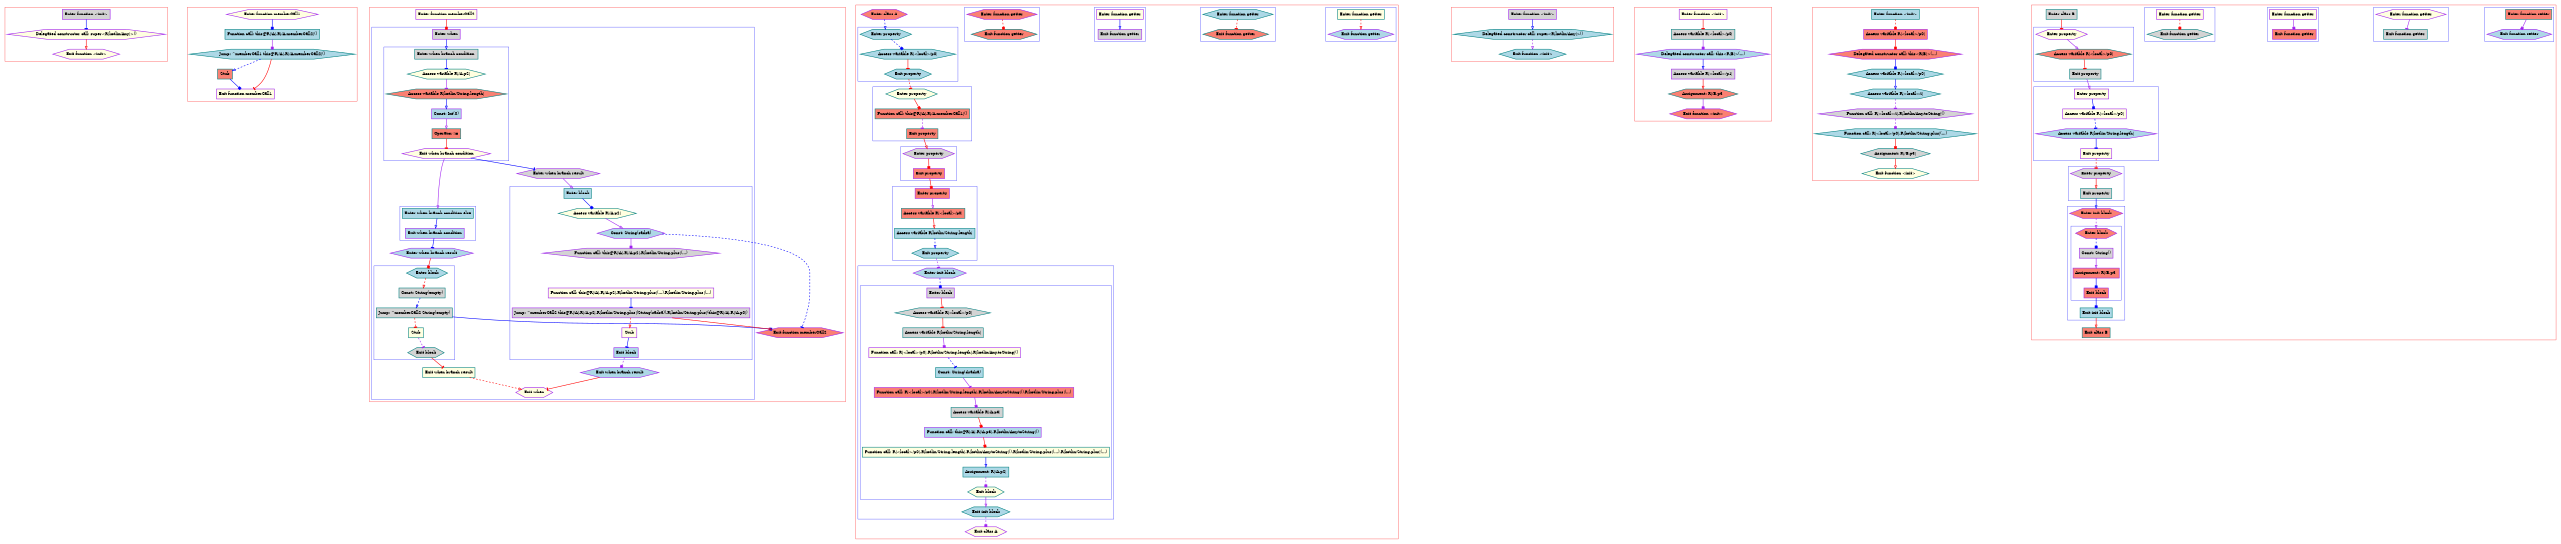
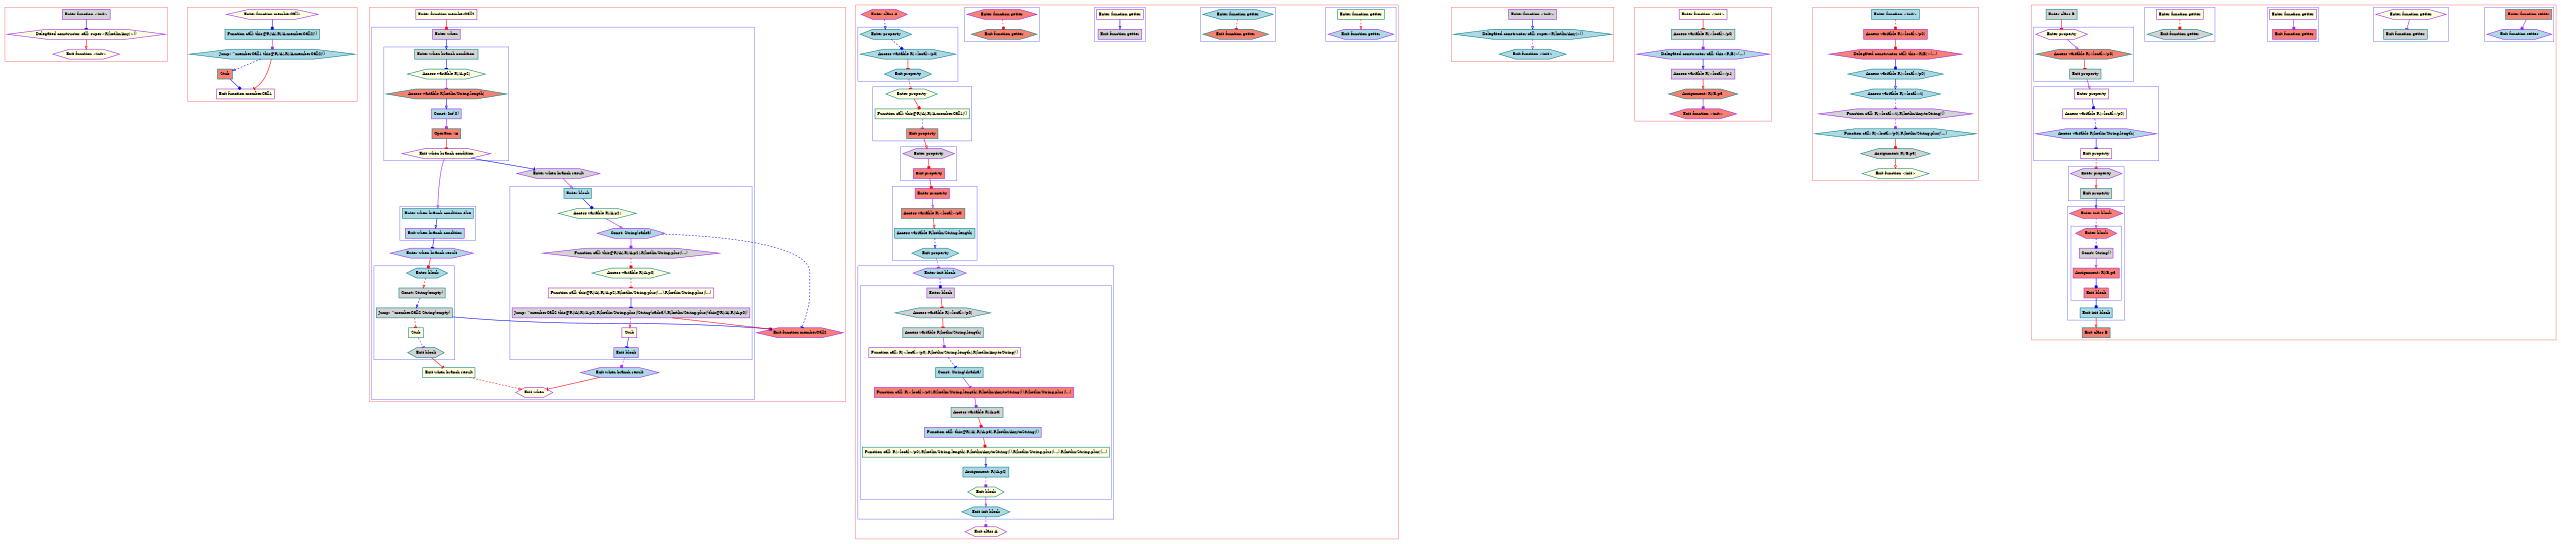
(922, 114) -> (922, 114)
(446, 122) -> (446, 122)
none -> (631, 273)
